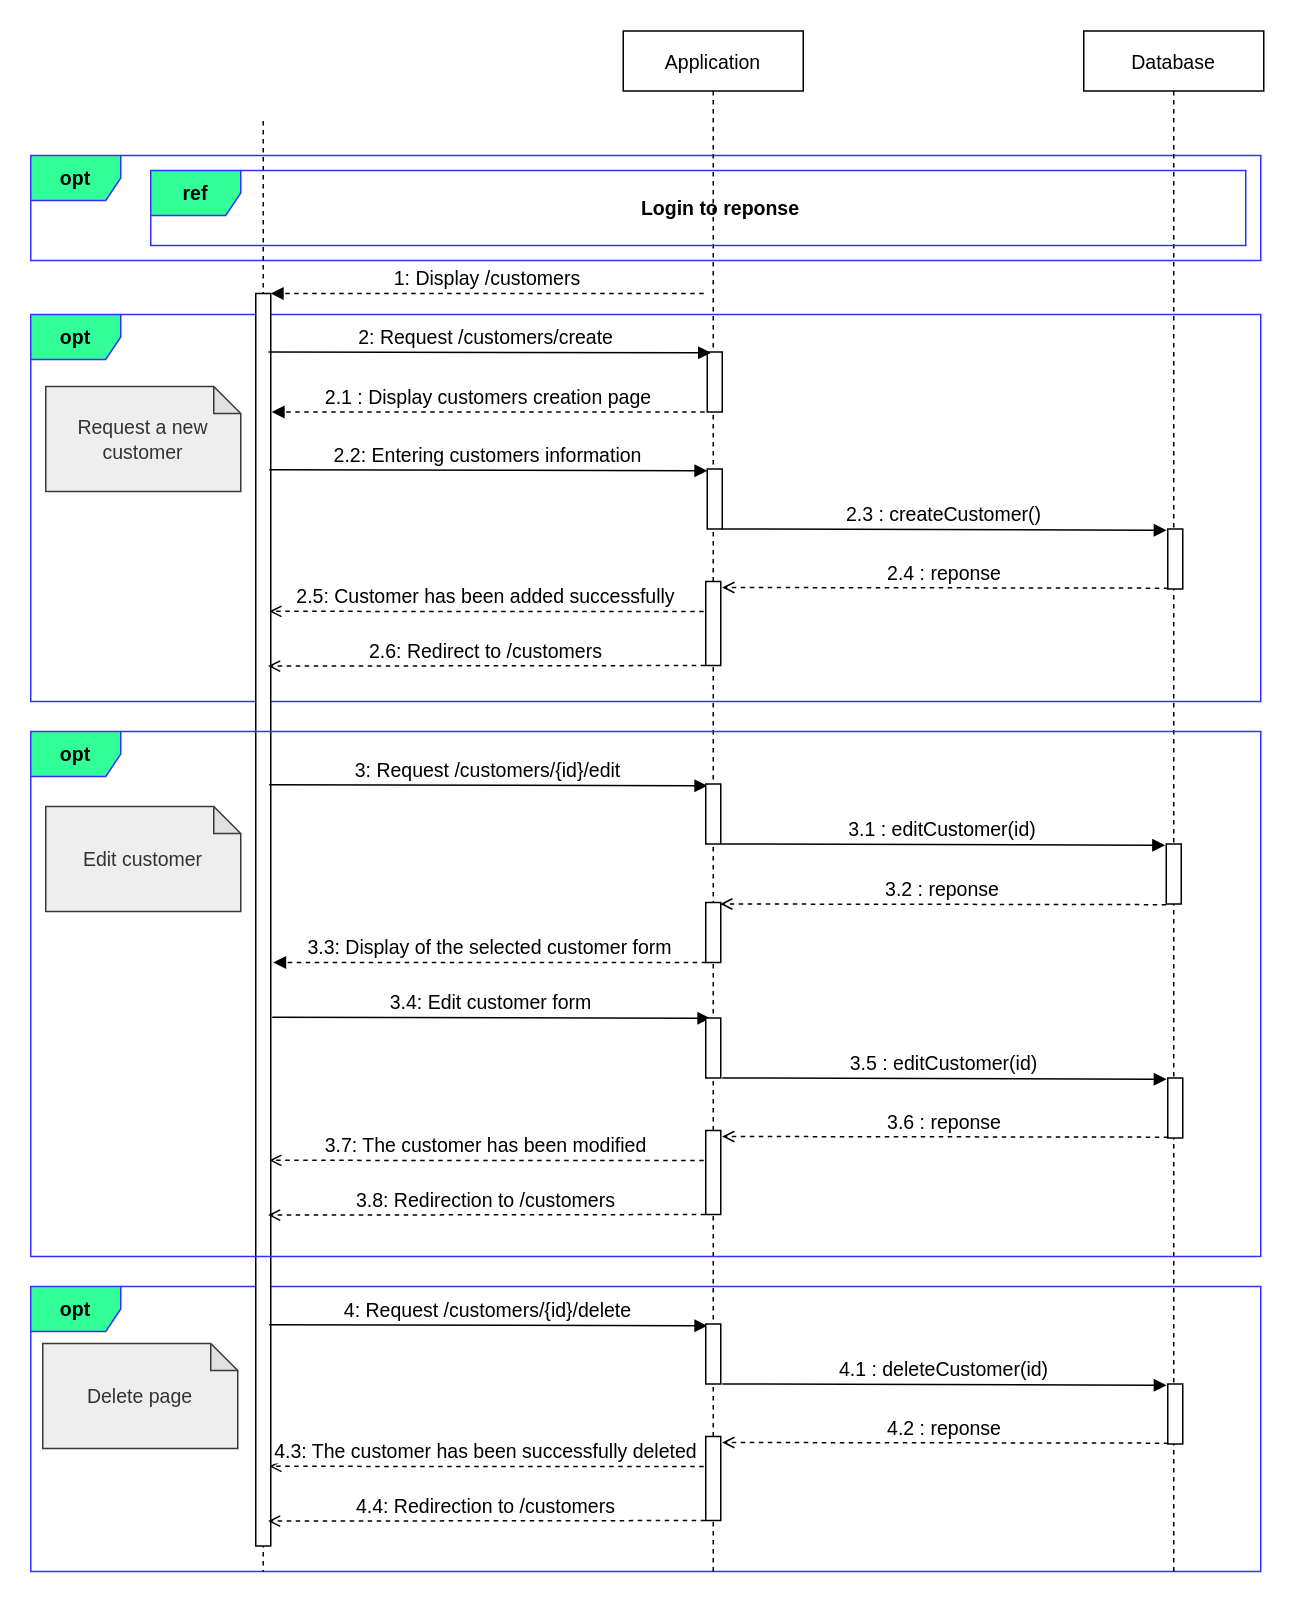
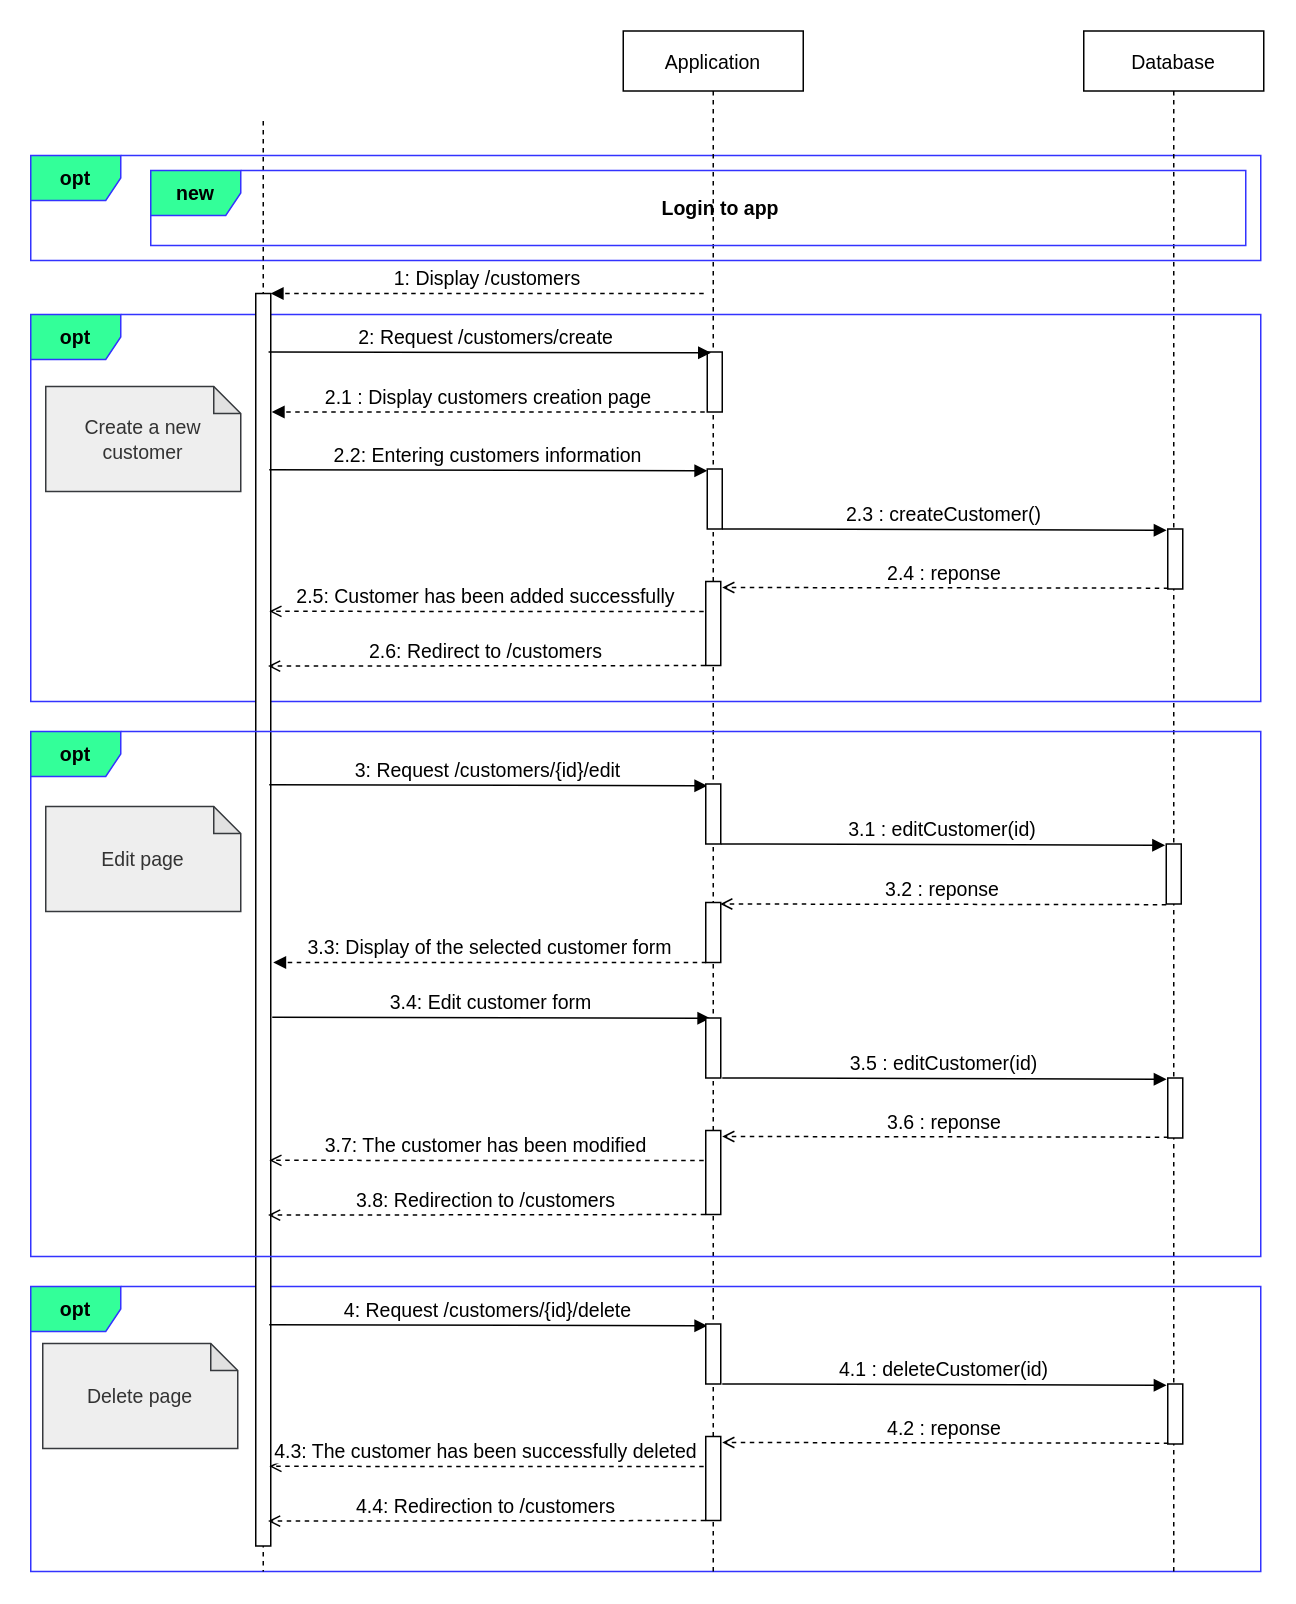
(196, 193) -> (196, 193)
(721, 208) -> (721, 208)
(143, 439) -> (143, 439)
(143, 859) -> (143, 859)
